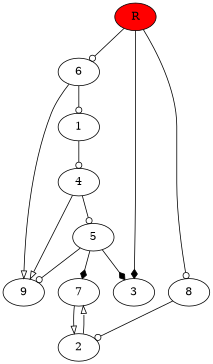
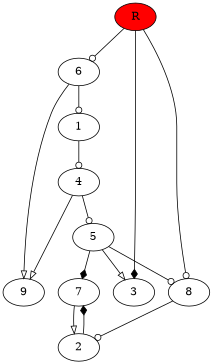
(111, 262) -> (111, 262)
(61, 263) -> (140, 264)
(84, 324) -> (84, 324)
